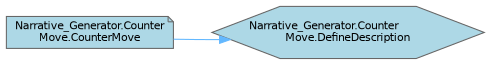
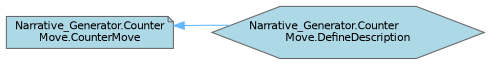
(197, 40) -> (207, 25)
